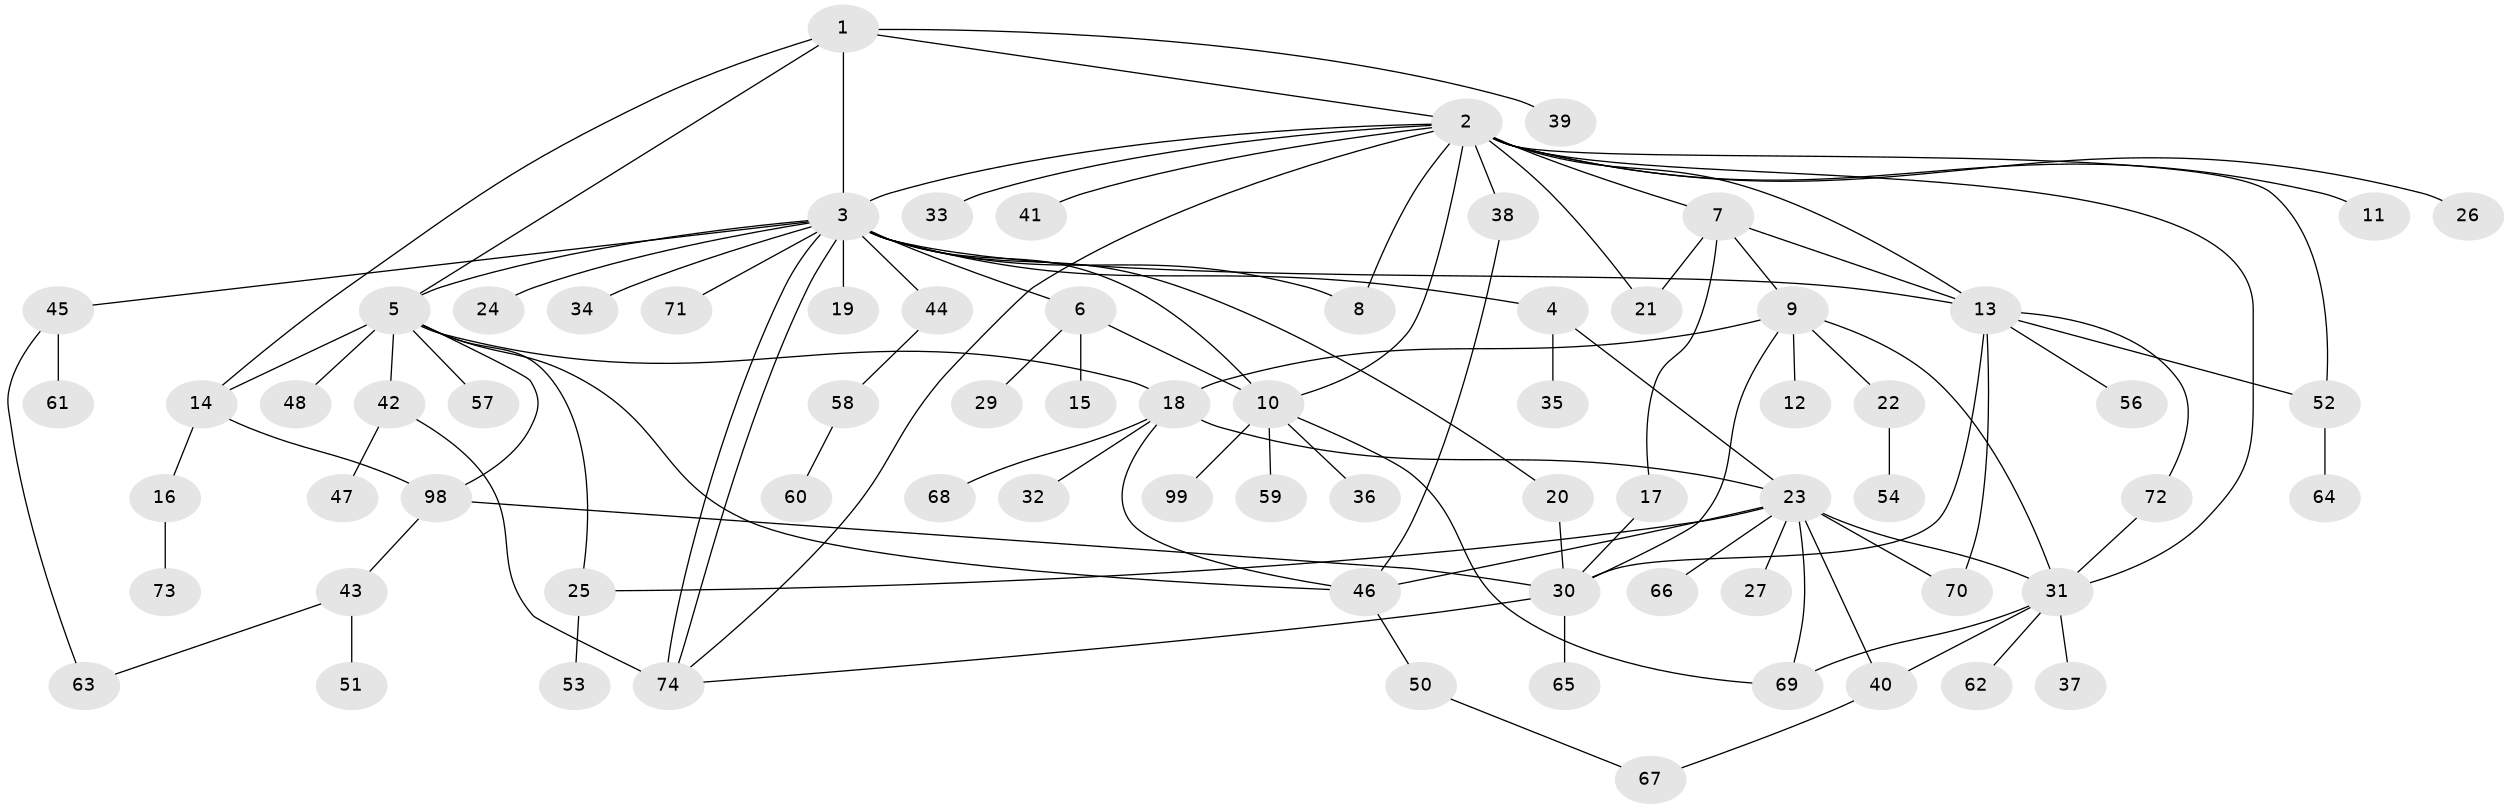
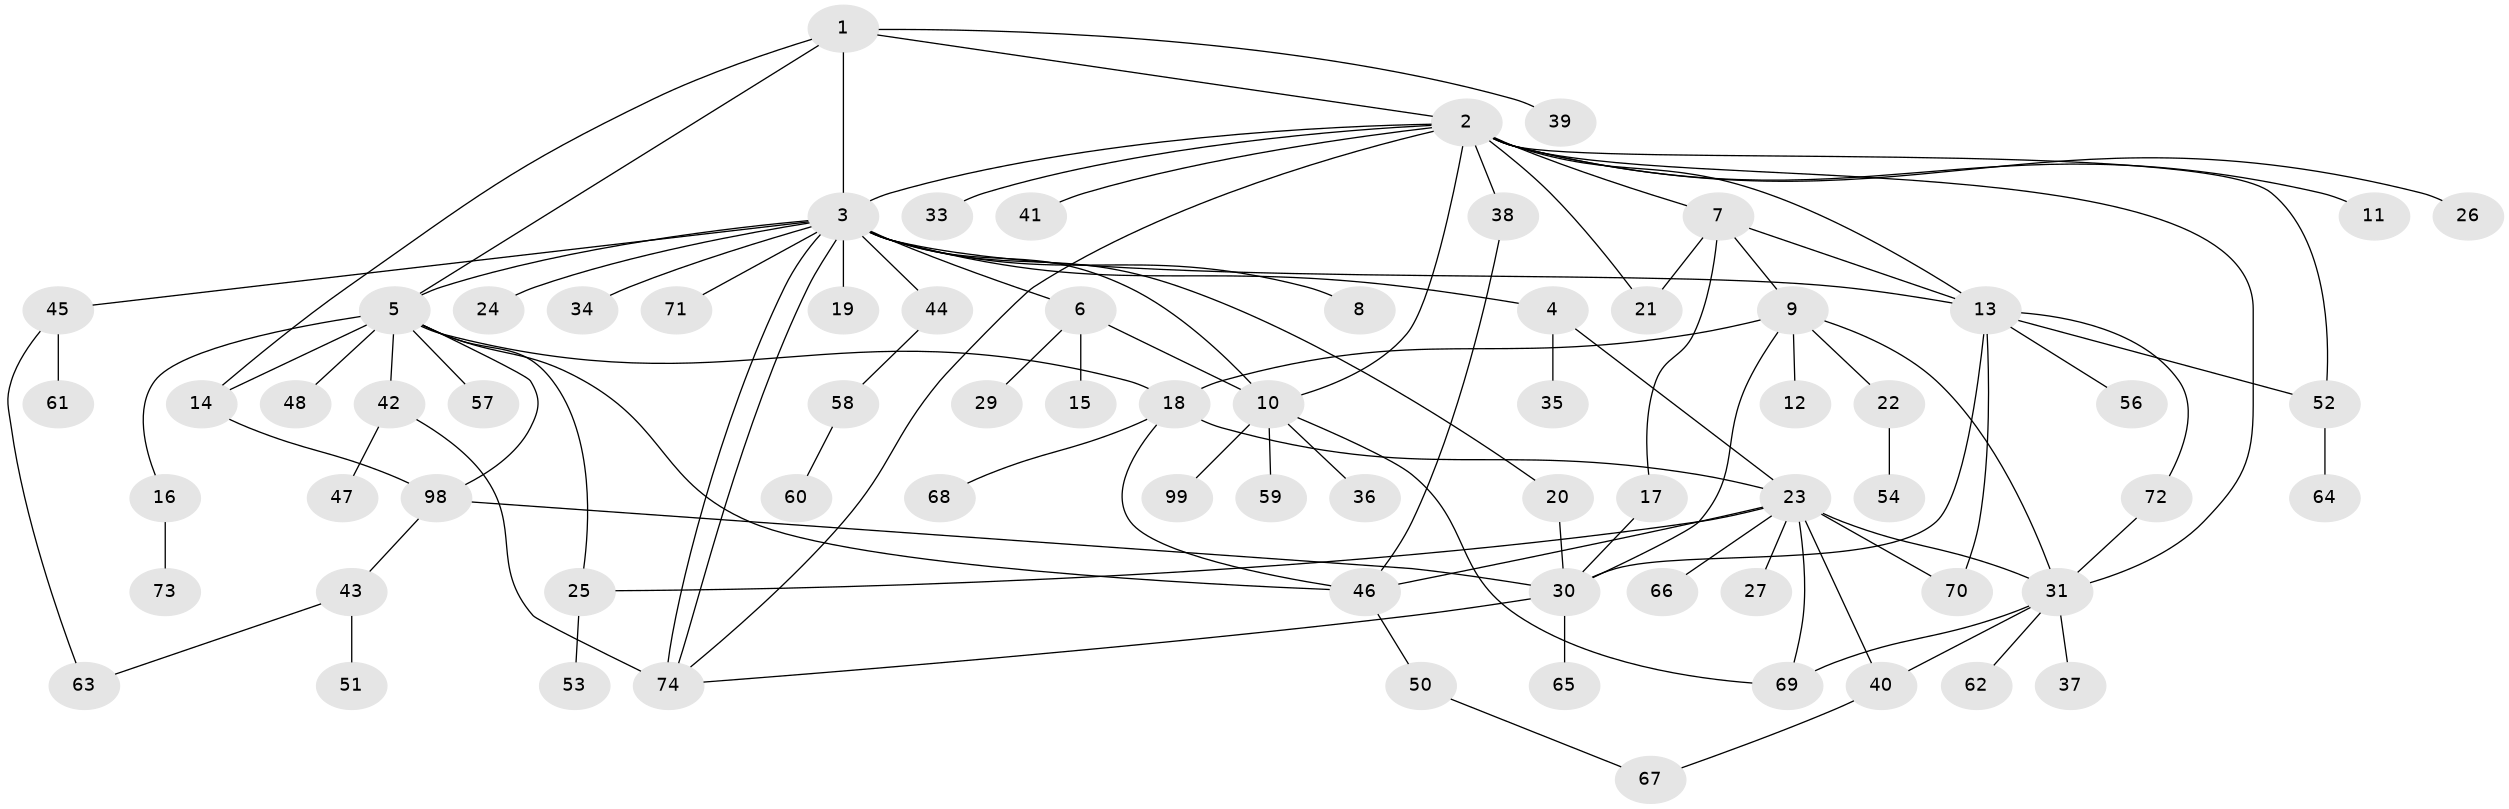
(1403, 212) -> none
(183, 451) -> (206, 352)
(1034, 498) -> none
